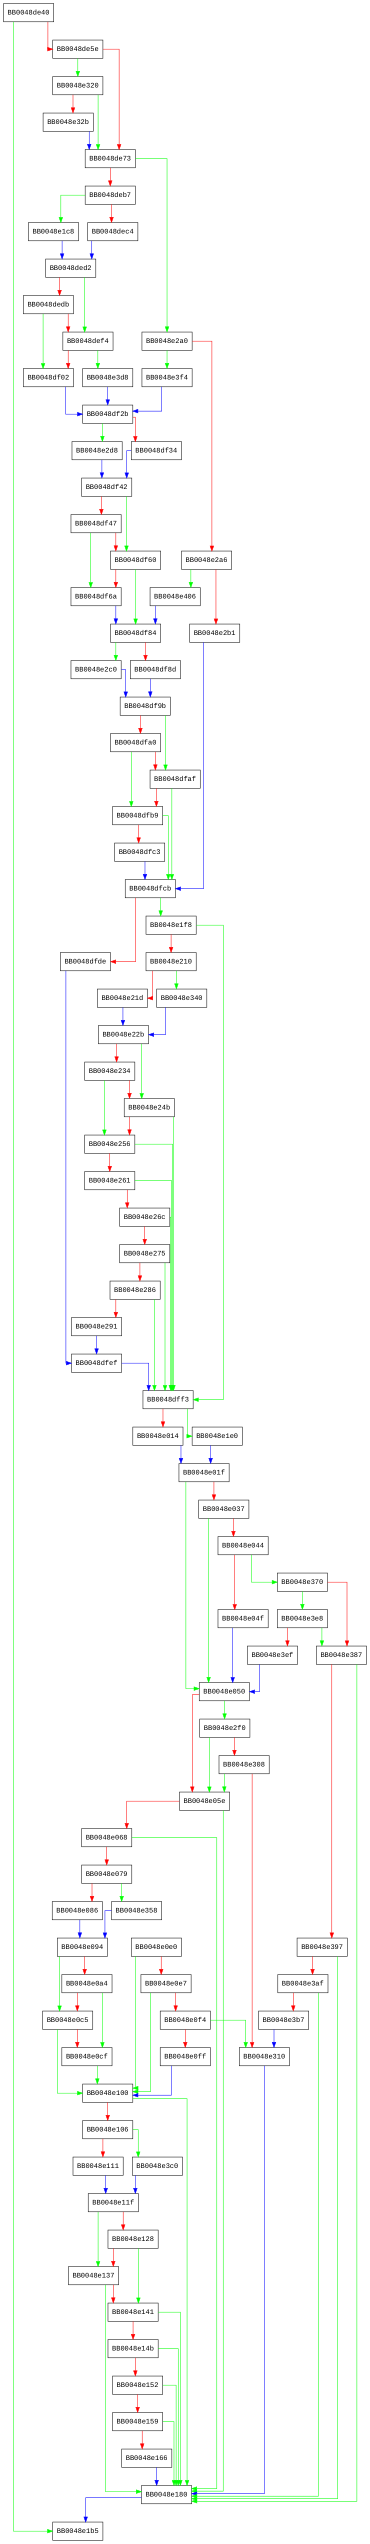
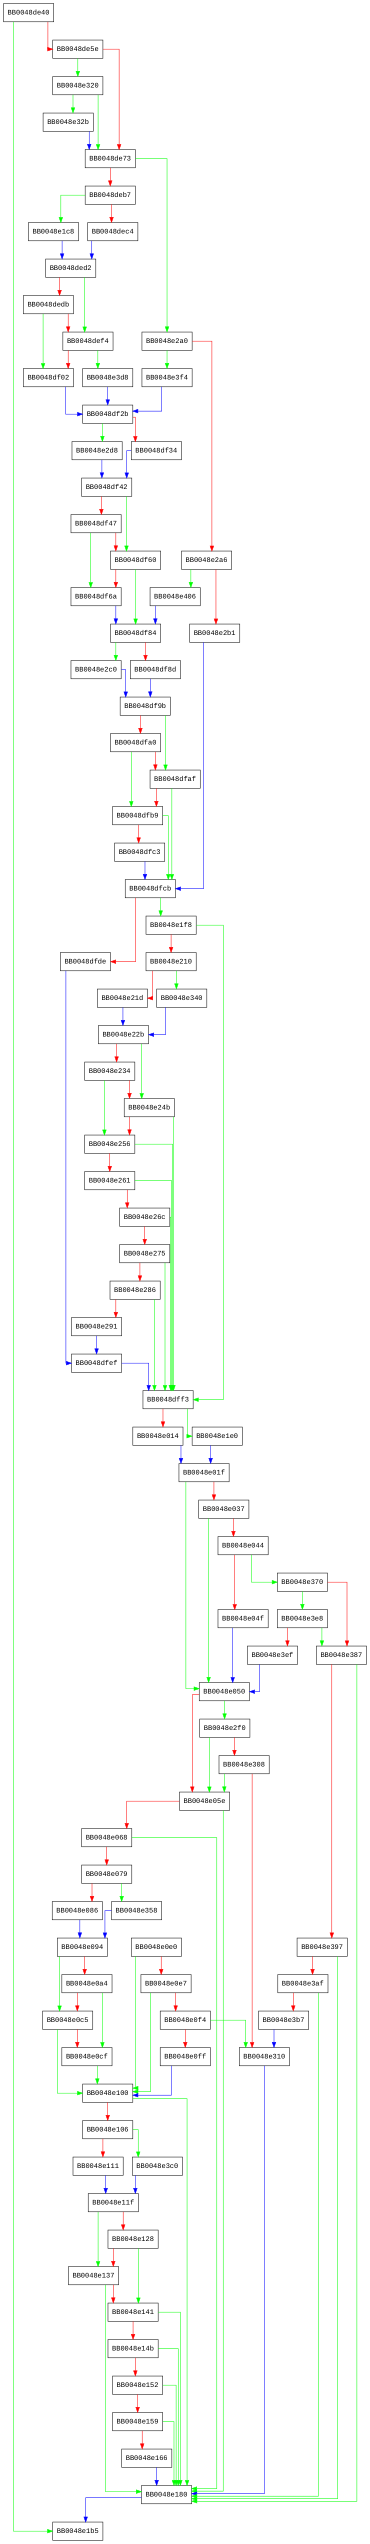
(73, 101) -> (73, 101)
